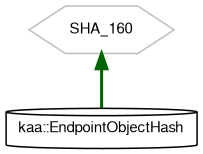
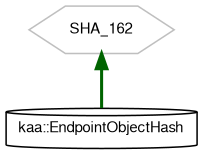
(102, 30) -> (102, 30)
